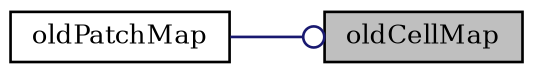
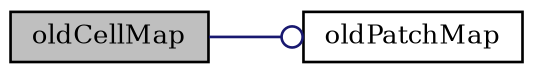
(267, 37) -> (245, 37)
